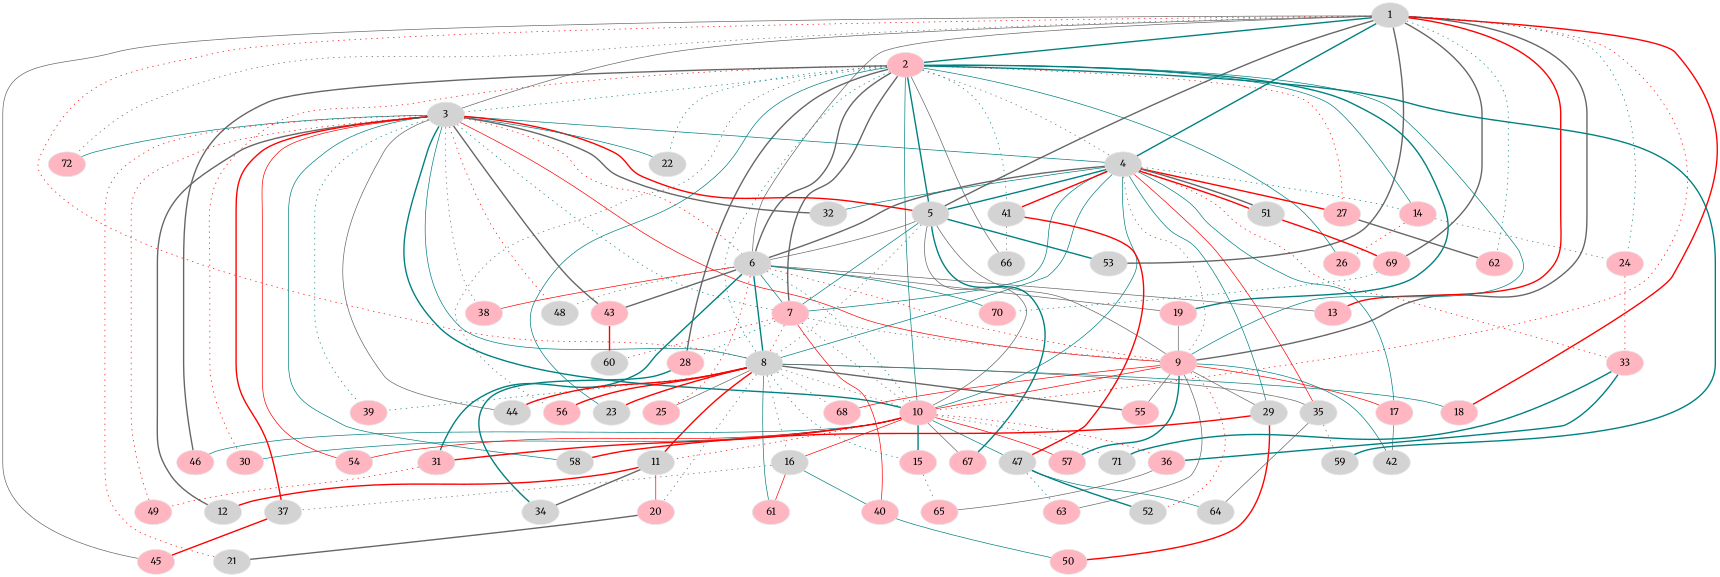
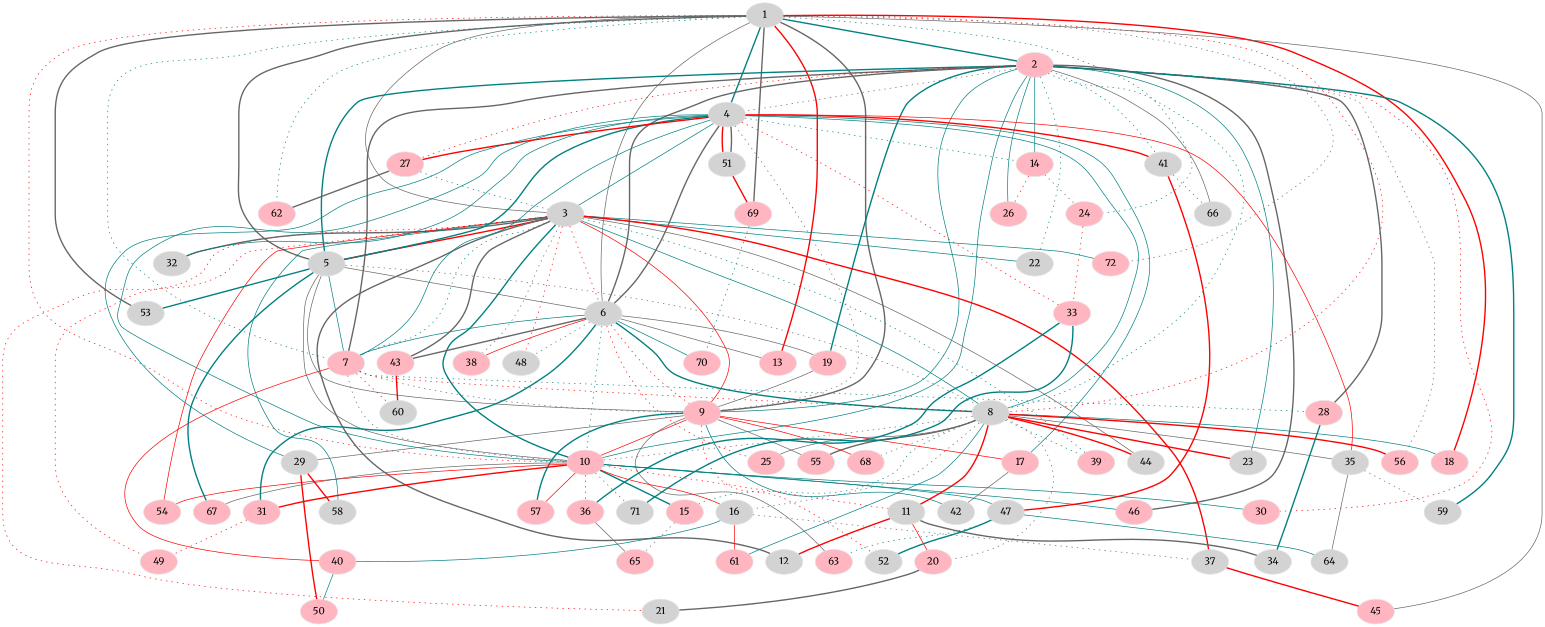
none -> (224, 57)
(676, 90) -> (480, 191)
